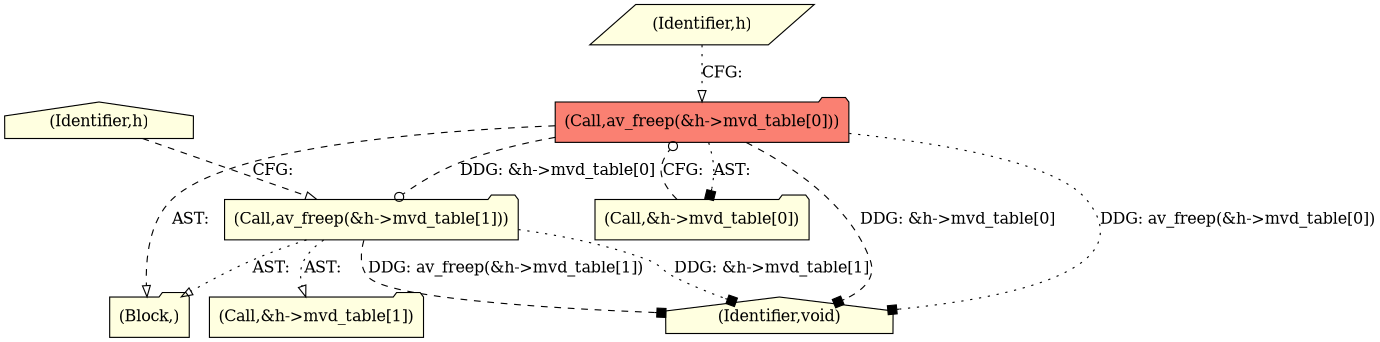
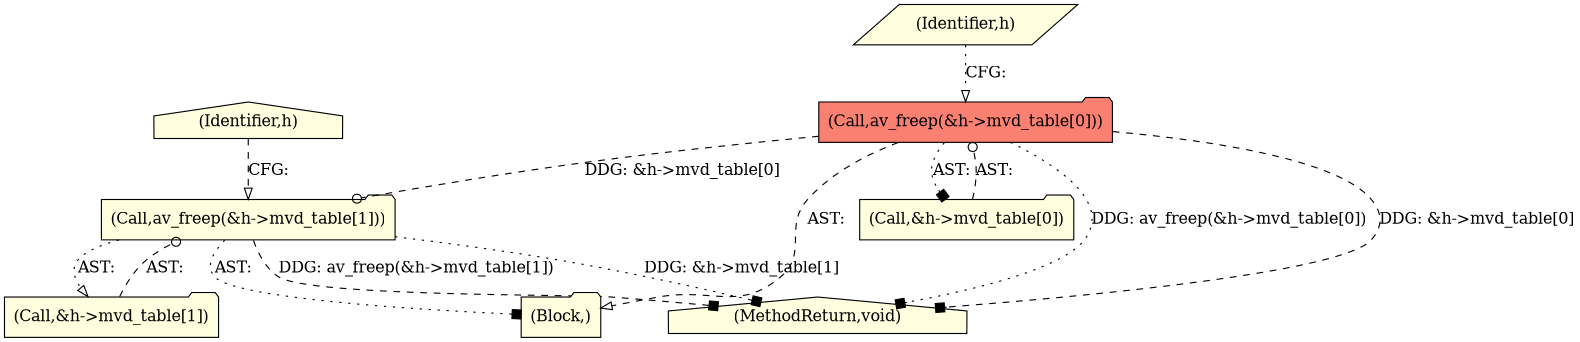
(686, 171) -> (997, 171)
(247, 262) -> (340, 302)
none -> (141, 265)
(779, 317) -> (818, 317)
